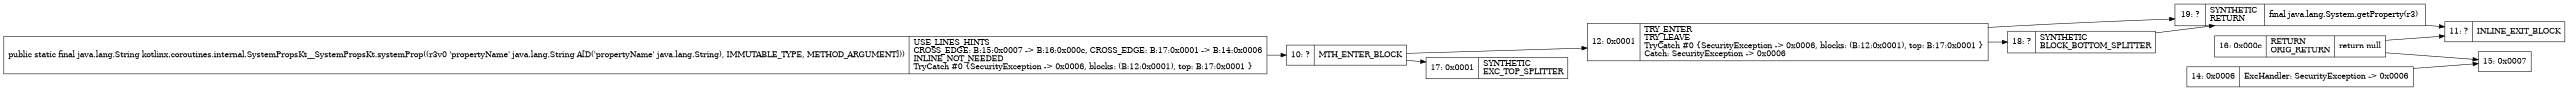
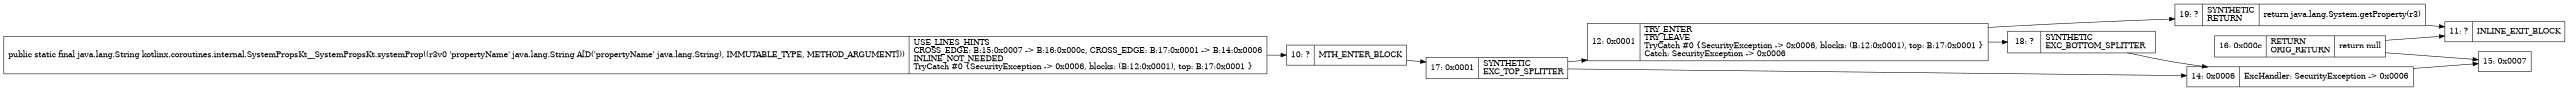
(2344, 15) -> (2342, 15)
(2182, 30) -> (2164, 60)
(2095, 46) -> (2095, 46)
(1494, 51) -> (1575, 61)
none -> (1875, 72)
